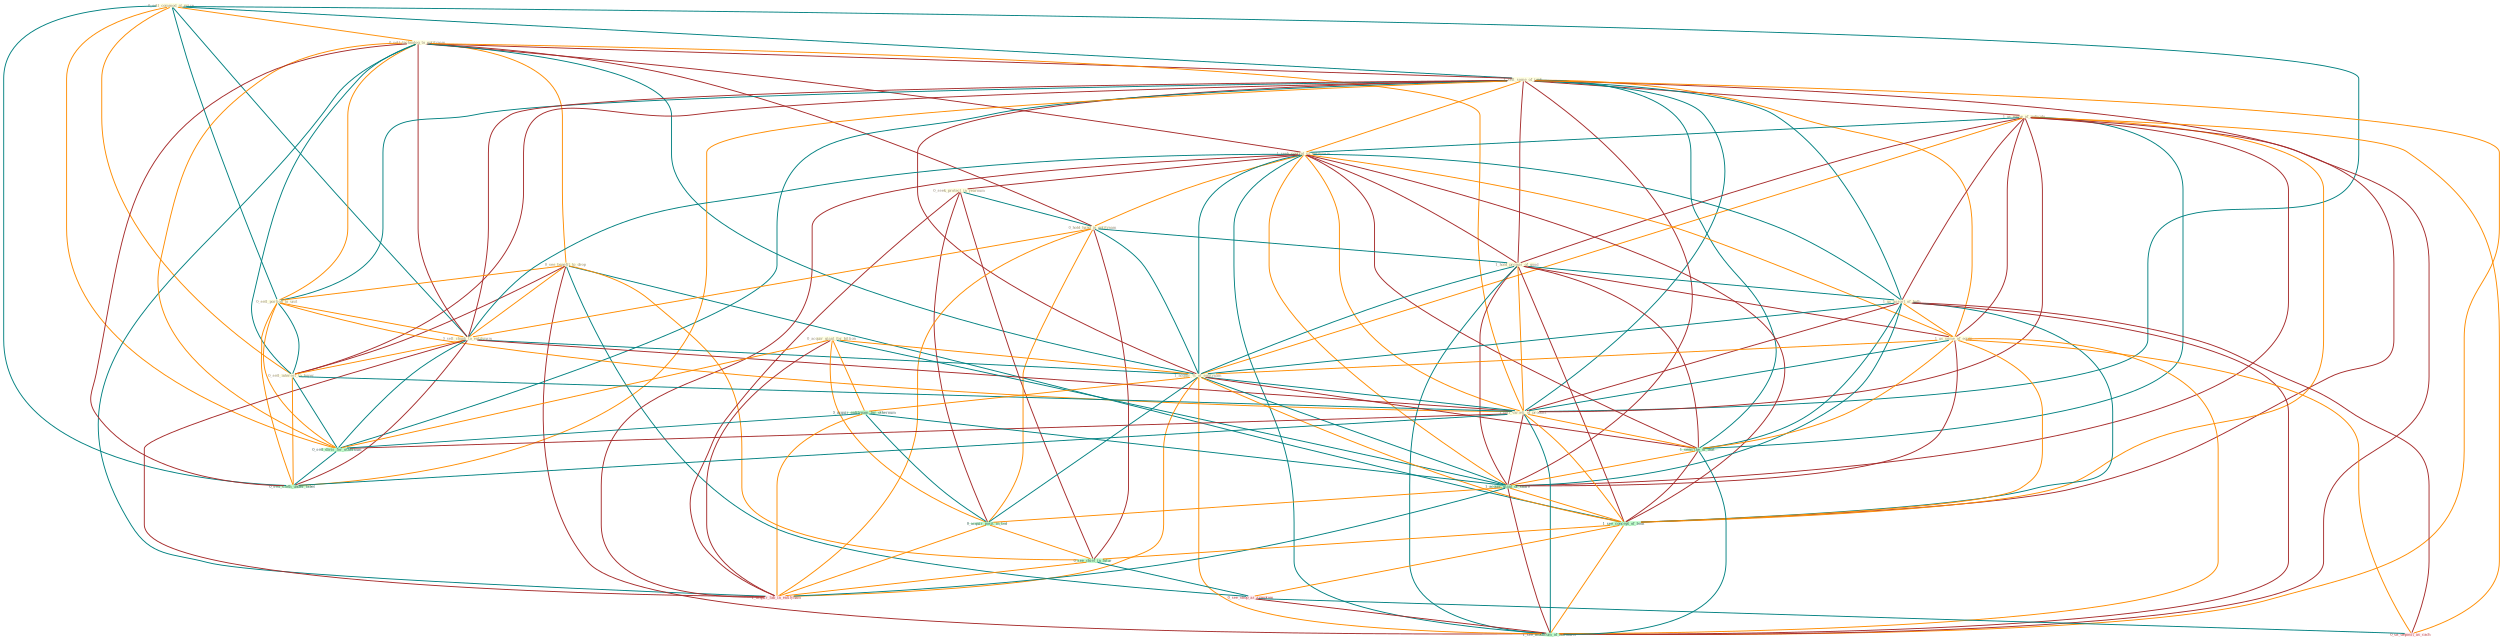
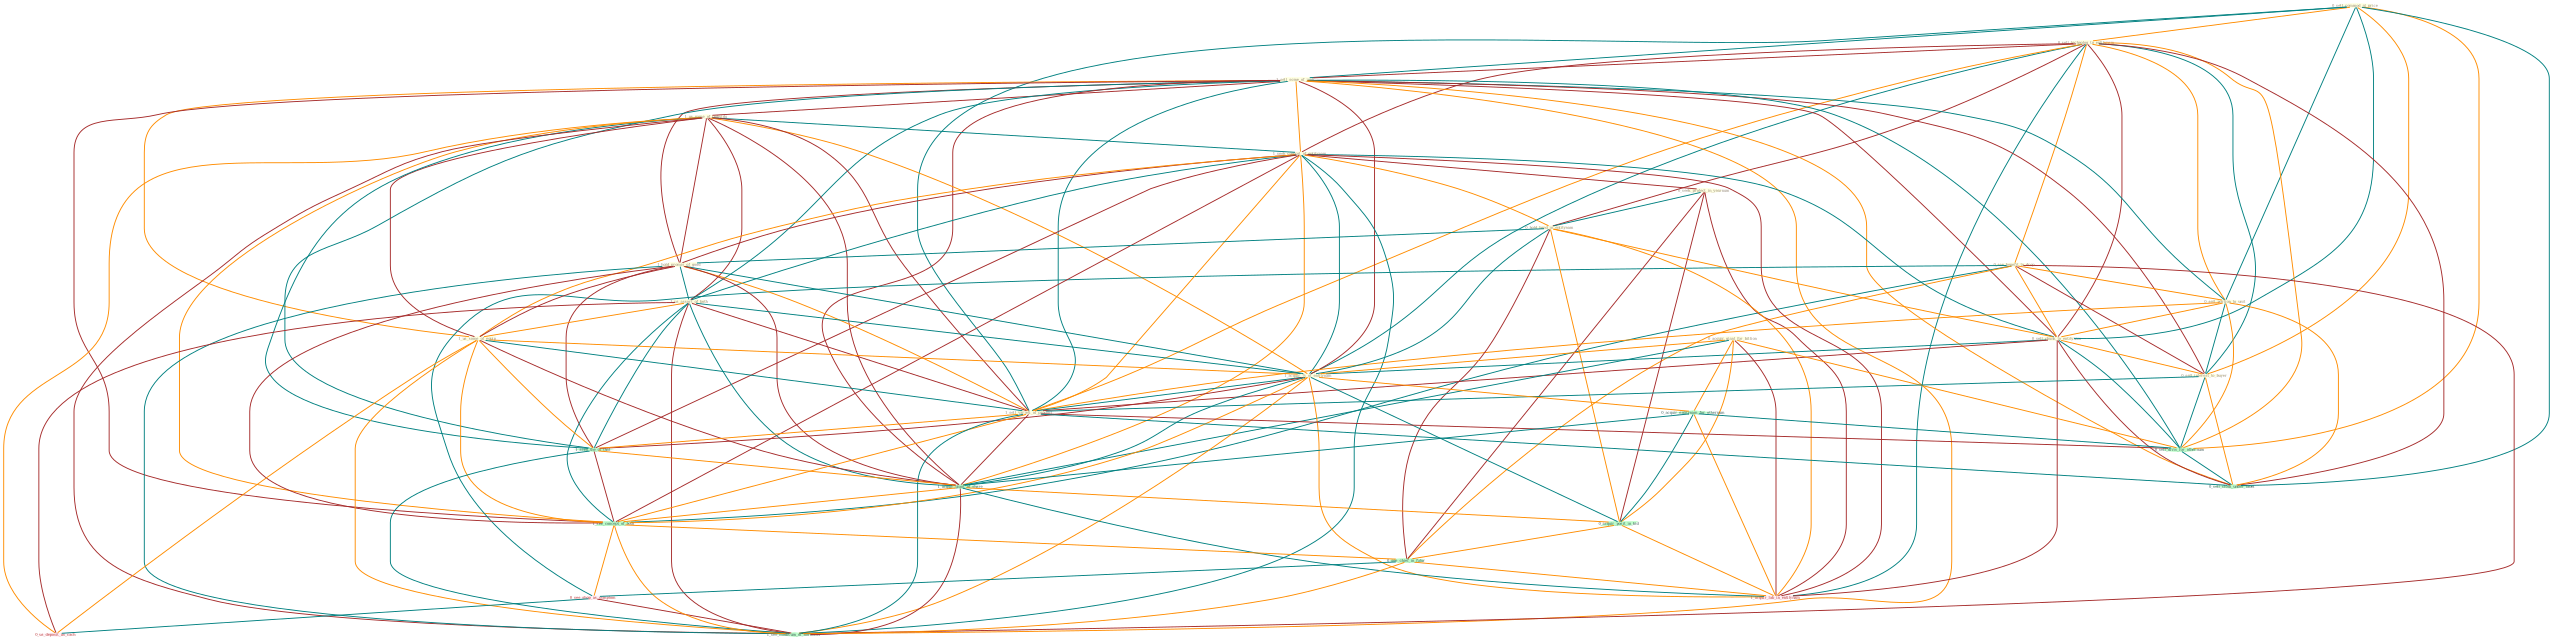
(988, 524) -> (1620, 524)
none -> (1107, 620)
